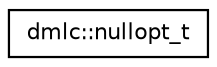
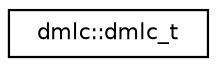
(108, 34) -> (108, 34)
